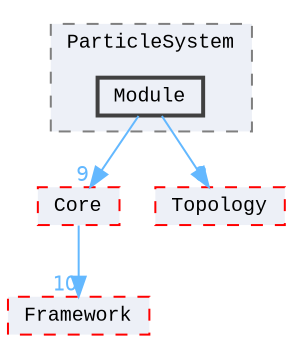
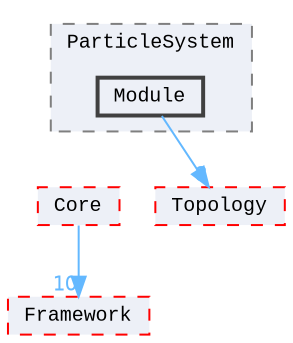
(119, 145) -> none
